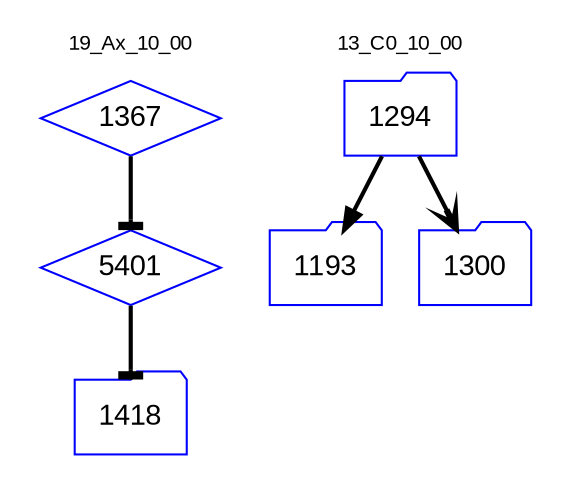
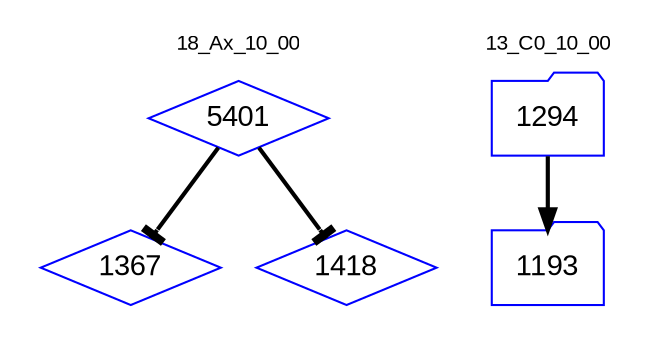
(131, 45) -> (239, 45)
(131, 188) -> (188, 189)
(475, 268) -> none
(131, 417) -> (347, 268)
